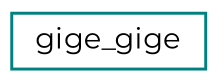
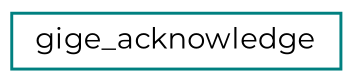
(109, 41) -> (176, 41)
